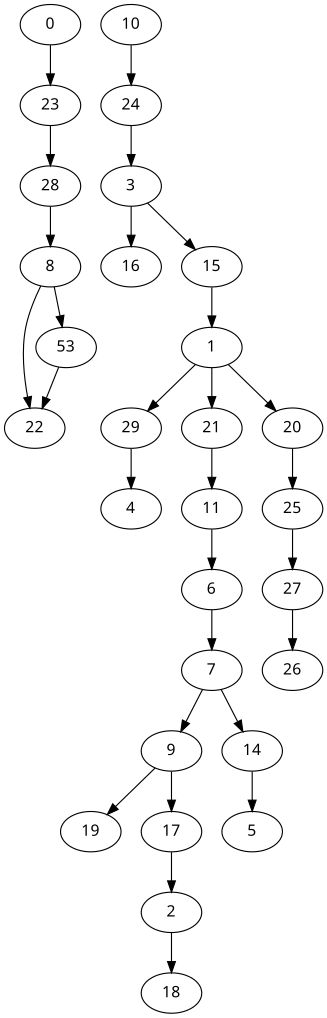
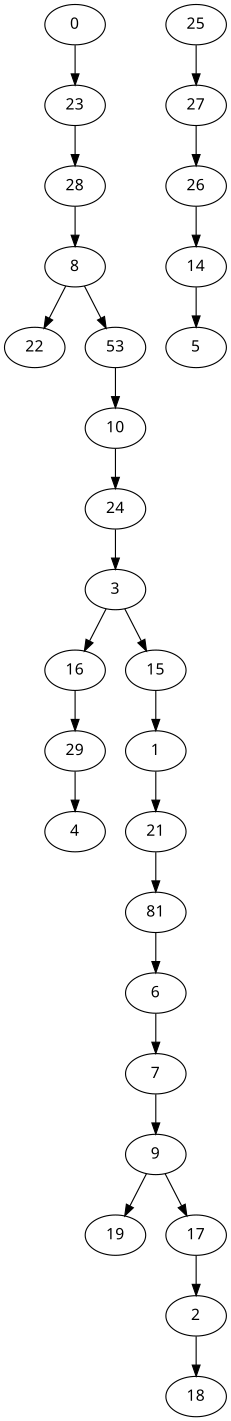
(53, 383) -> (115, 382)
(176, 384) -> (75, 705)
(293, 428) -> none
(212, 509) -> (156, 912)
(229, 706) -> (196, 221)
